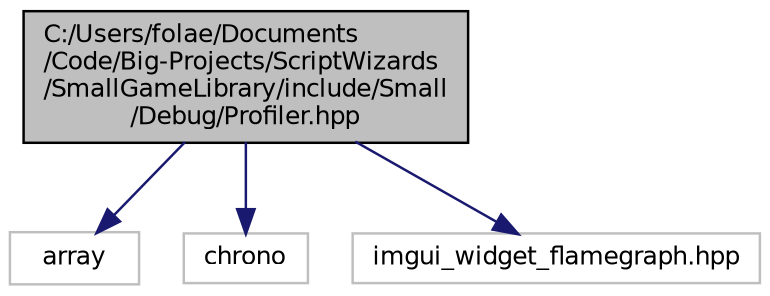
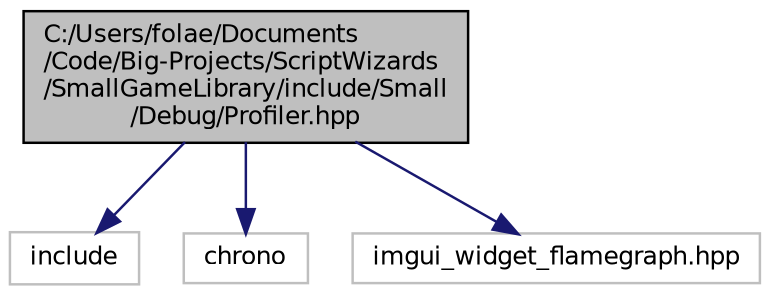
(74, 258) -> (74, 258)
